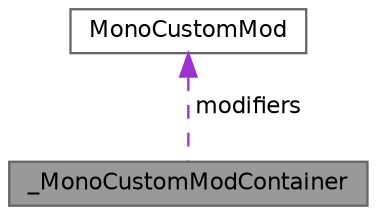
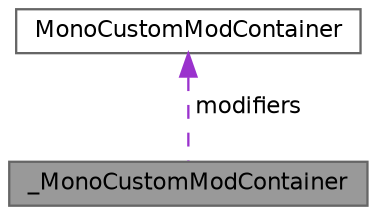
(188, 31) -> (188, 31)
